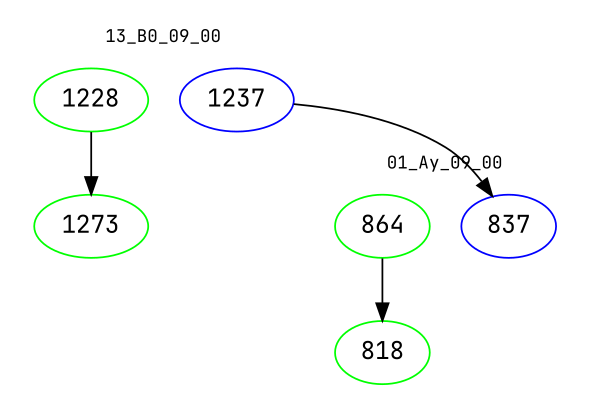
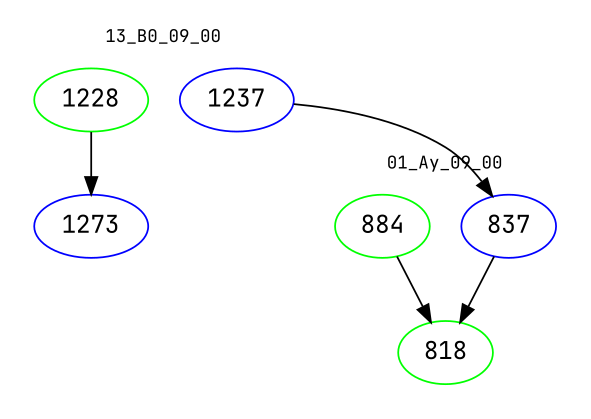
(91, 226) -> (91, 226)
(382, 226) -> (382, 226)
none -> (481, 282)
